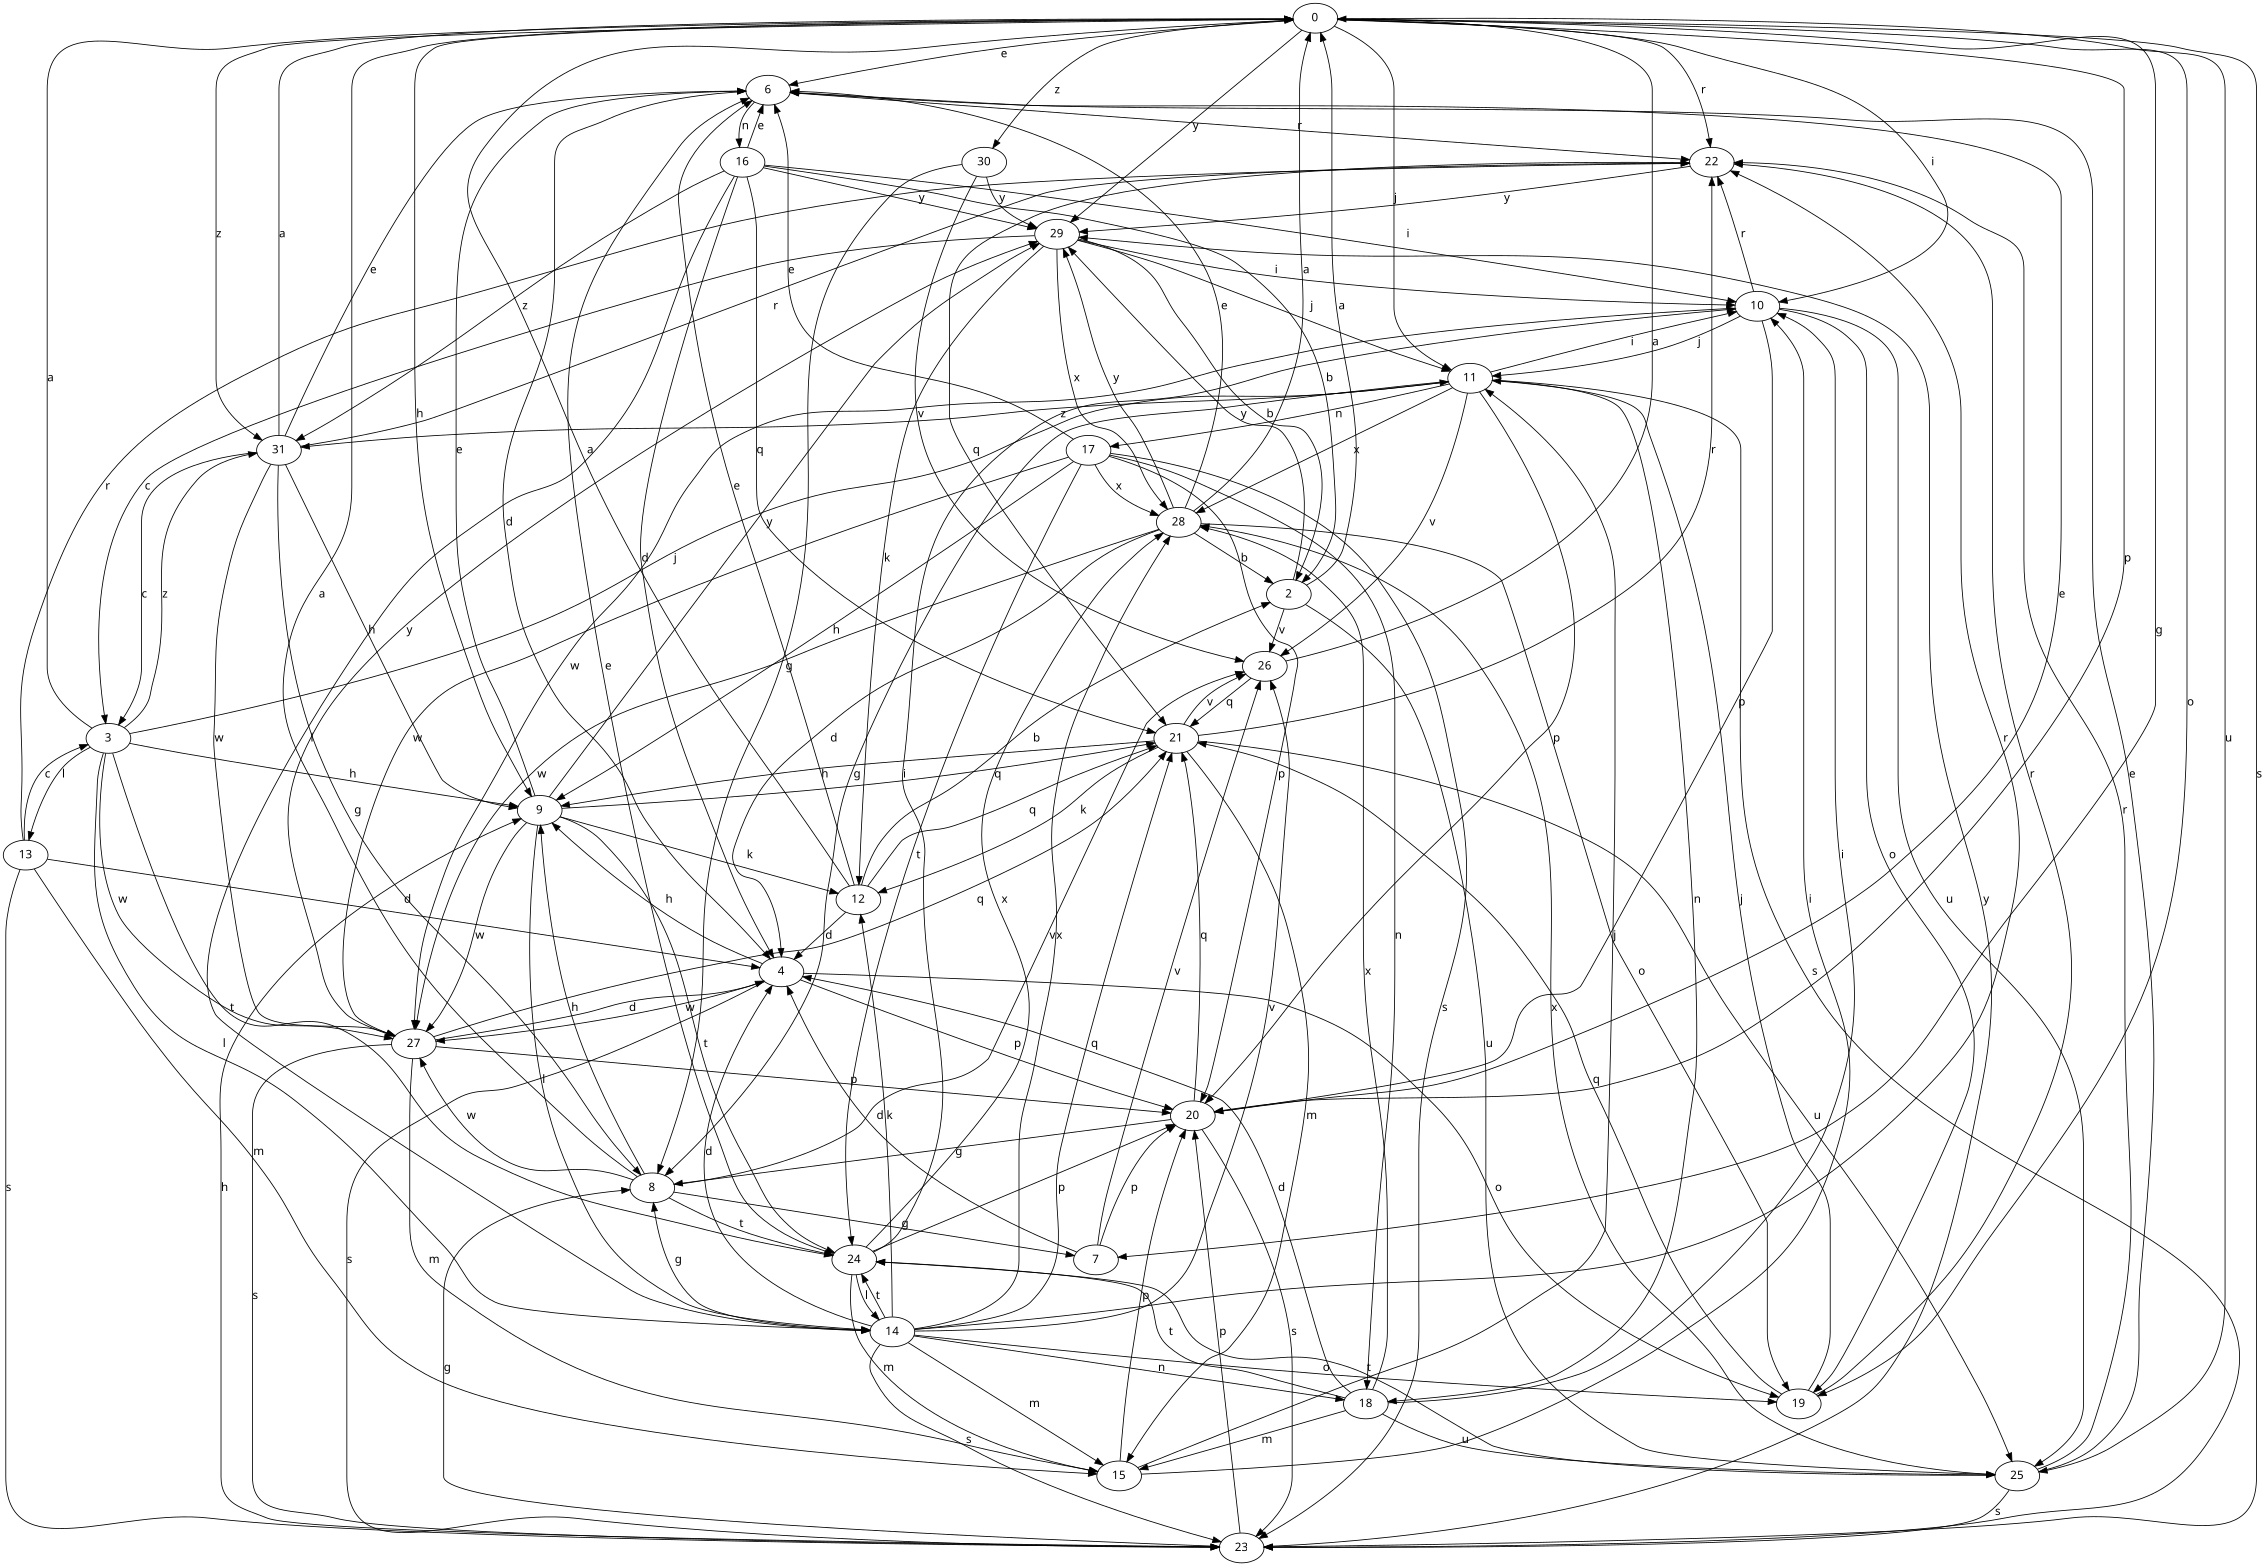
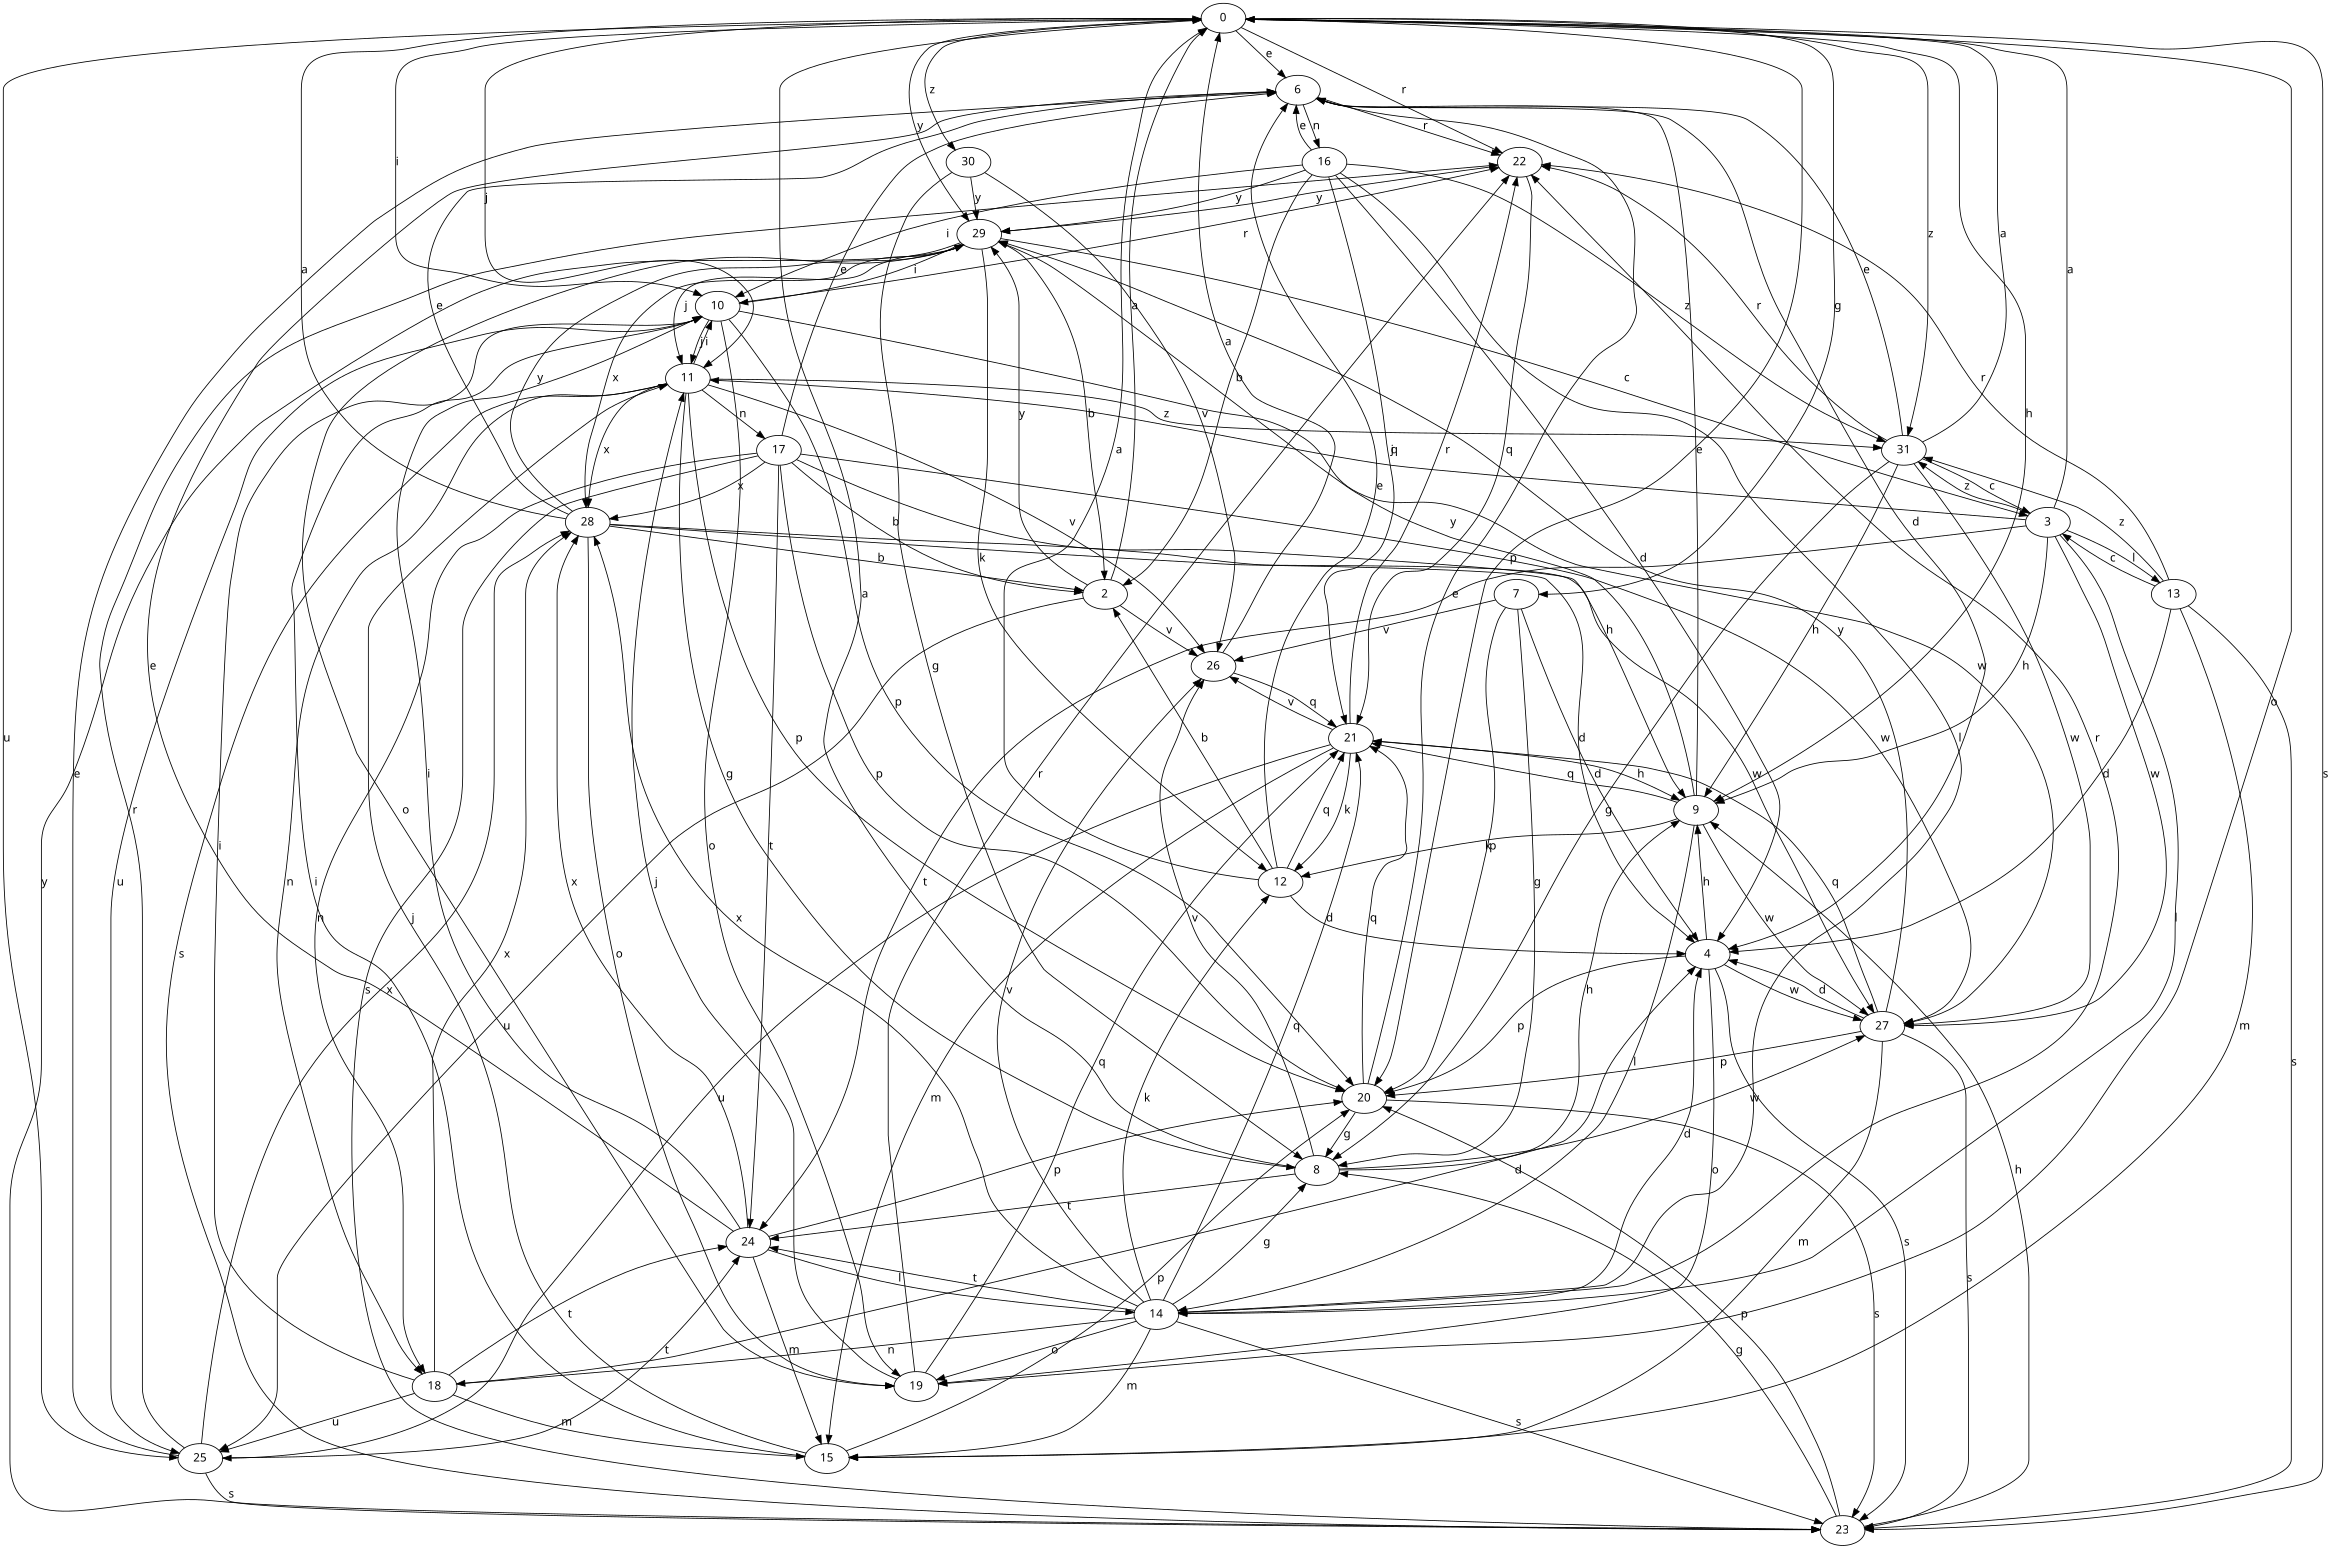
none -> (2065, 503)
none -> (922, 553)
none -> (329, 678)
(703, 1056) -> none
(870, 1223) -> (1535, 935)
